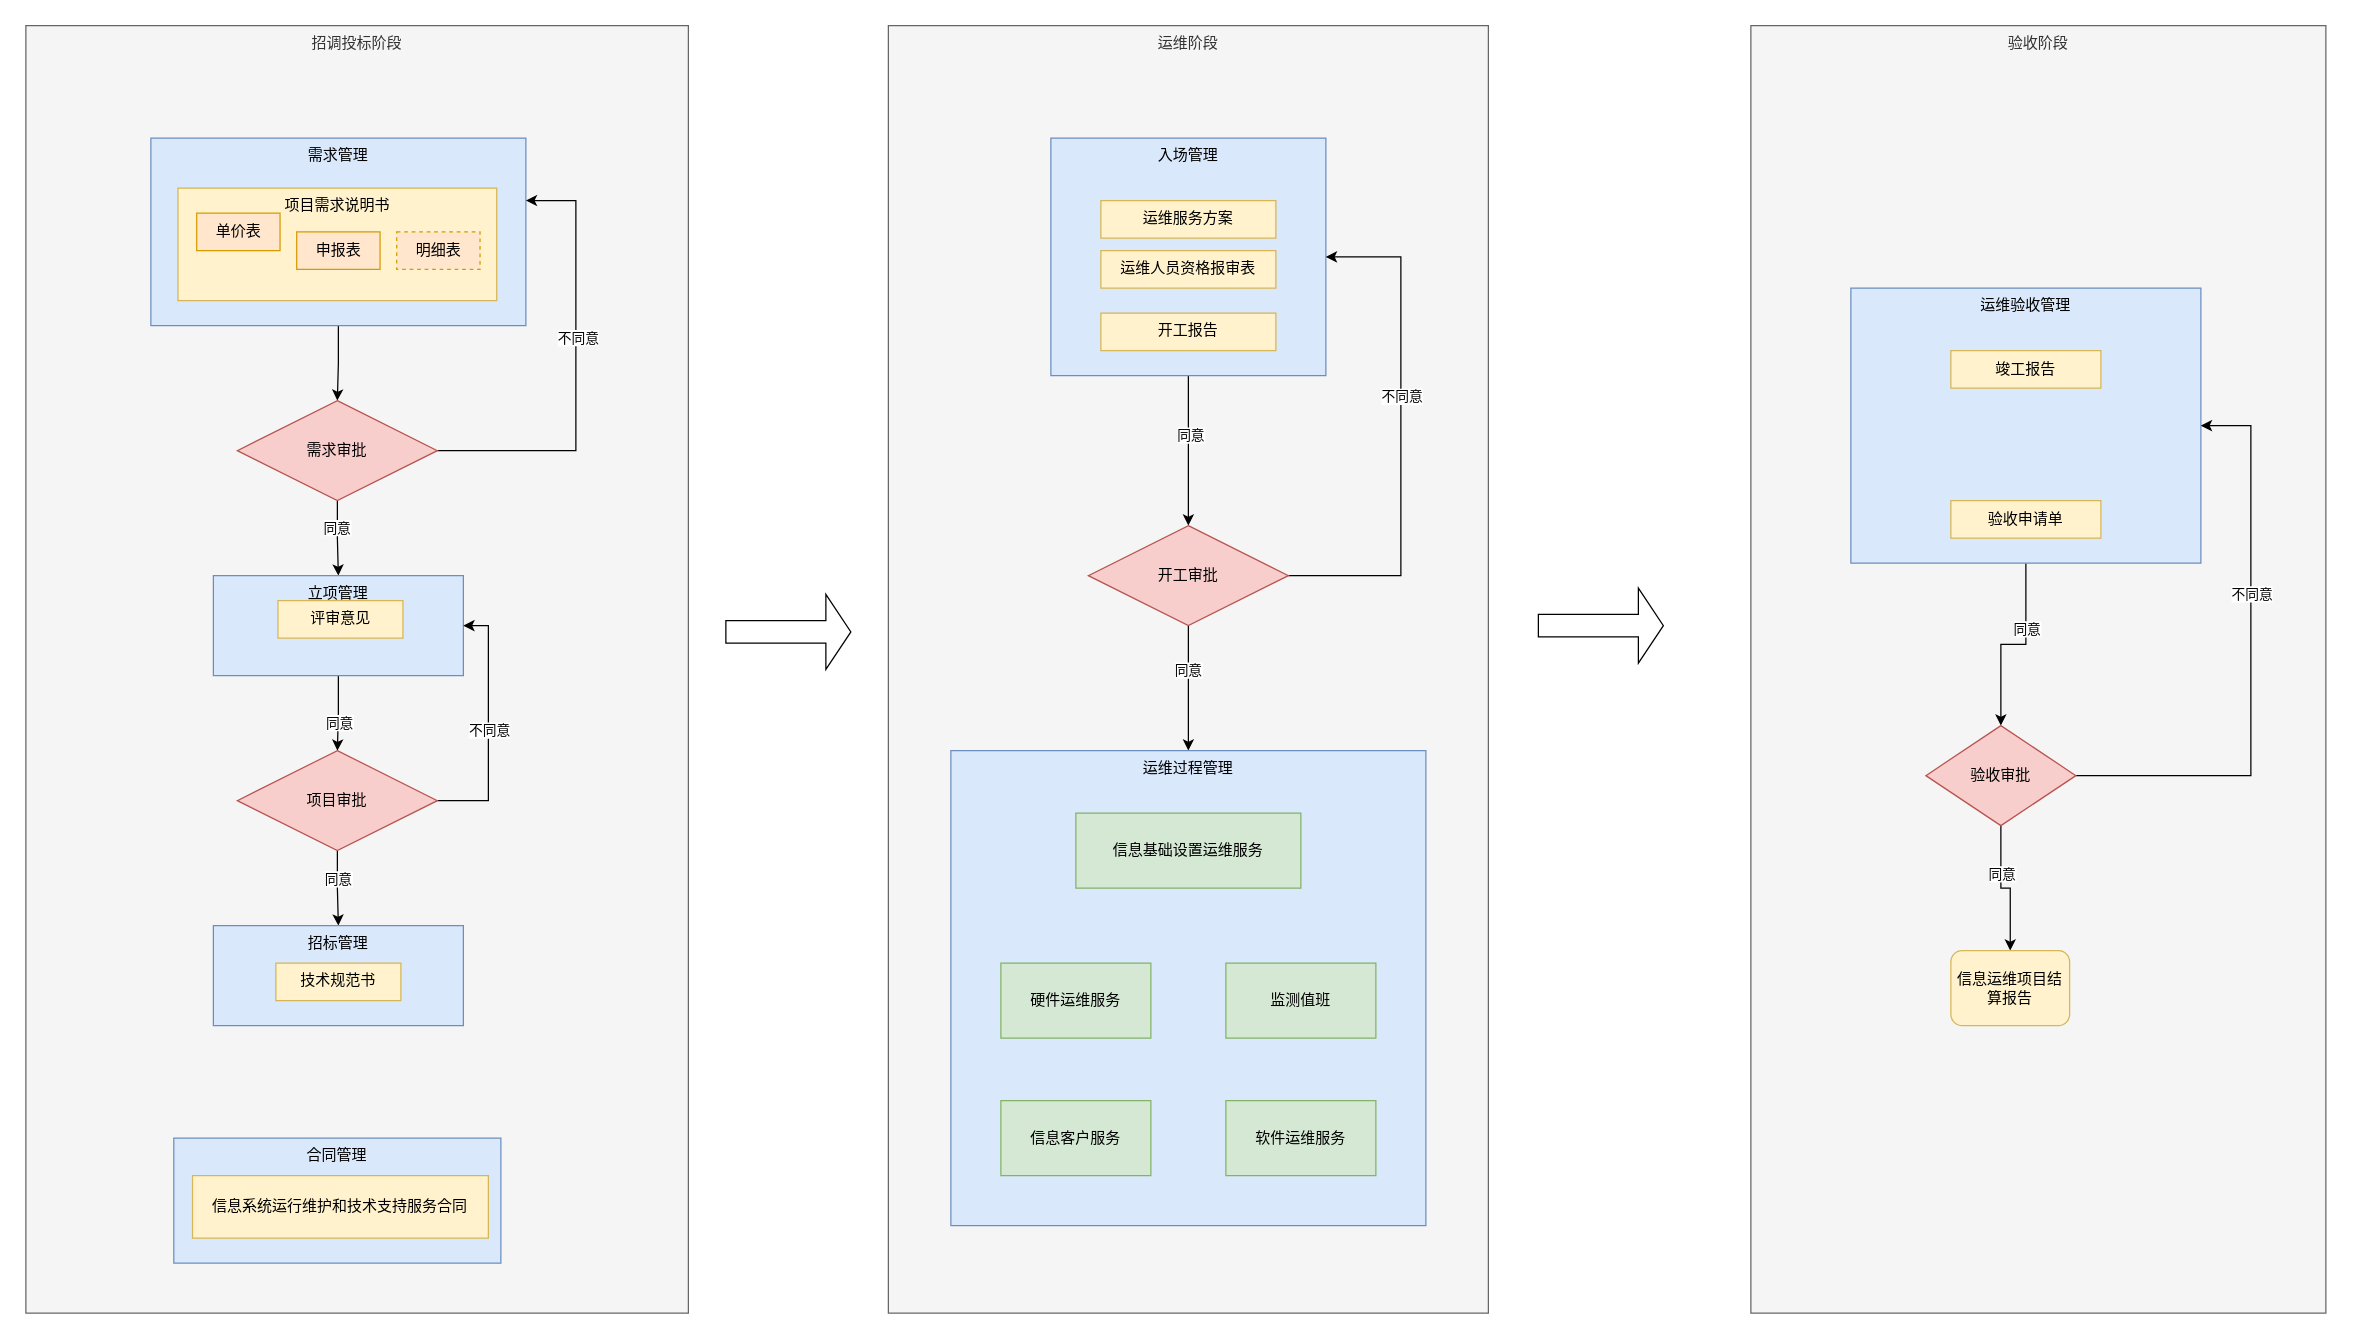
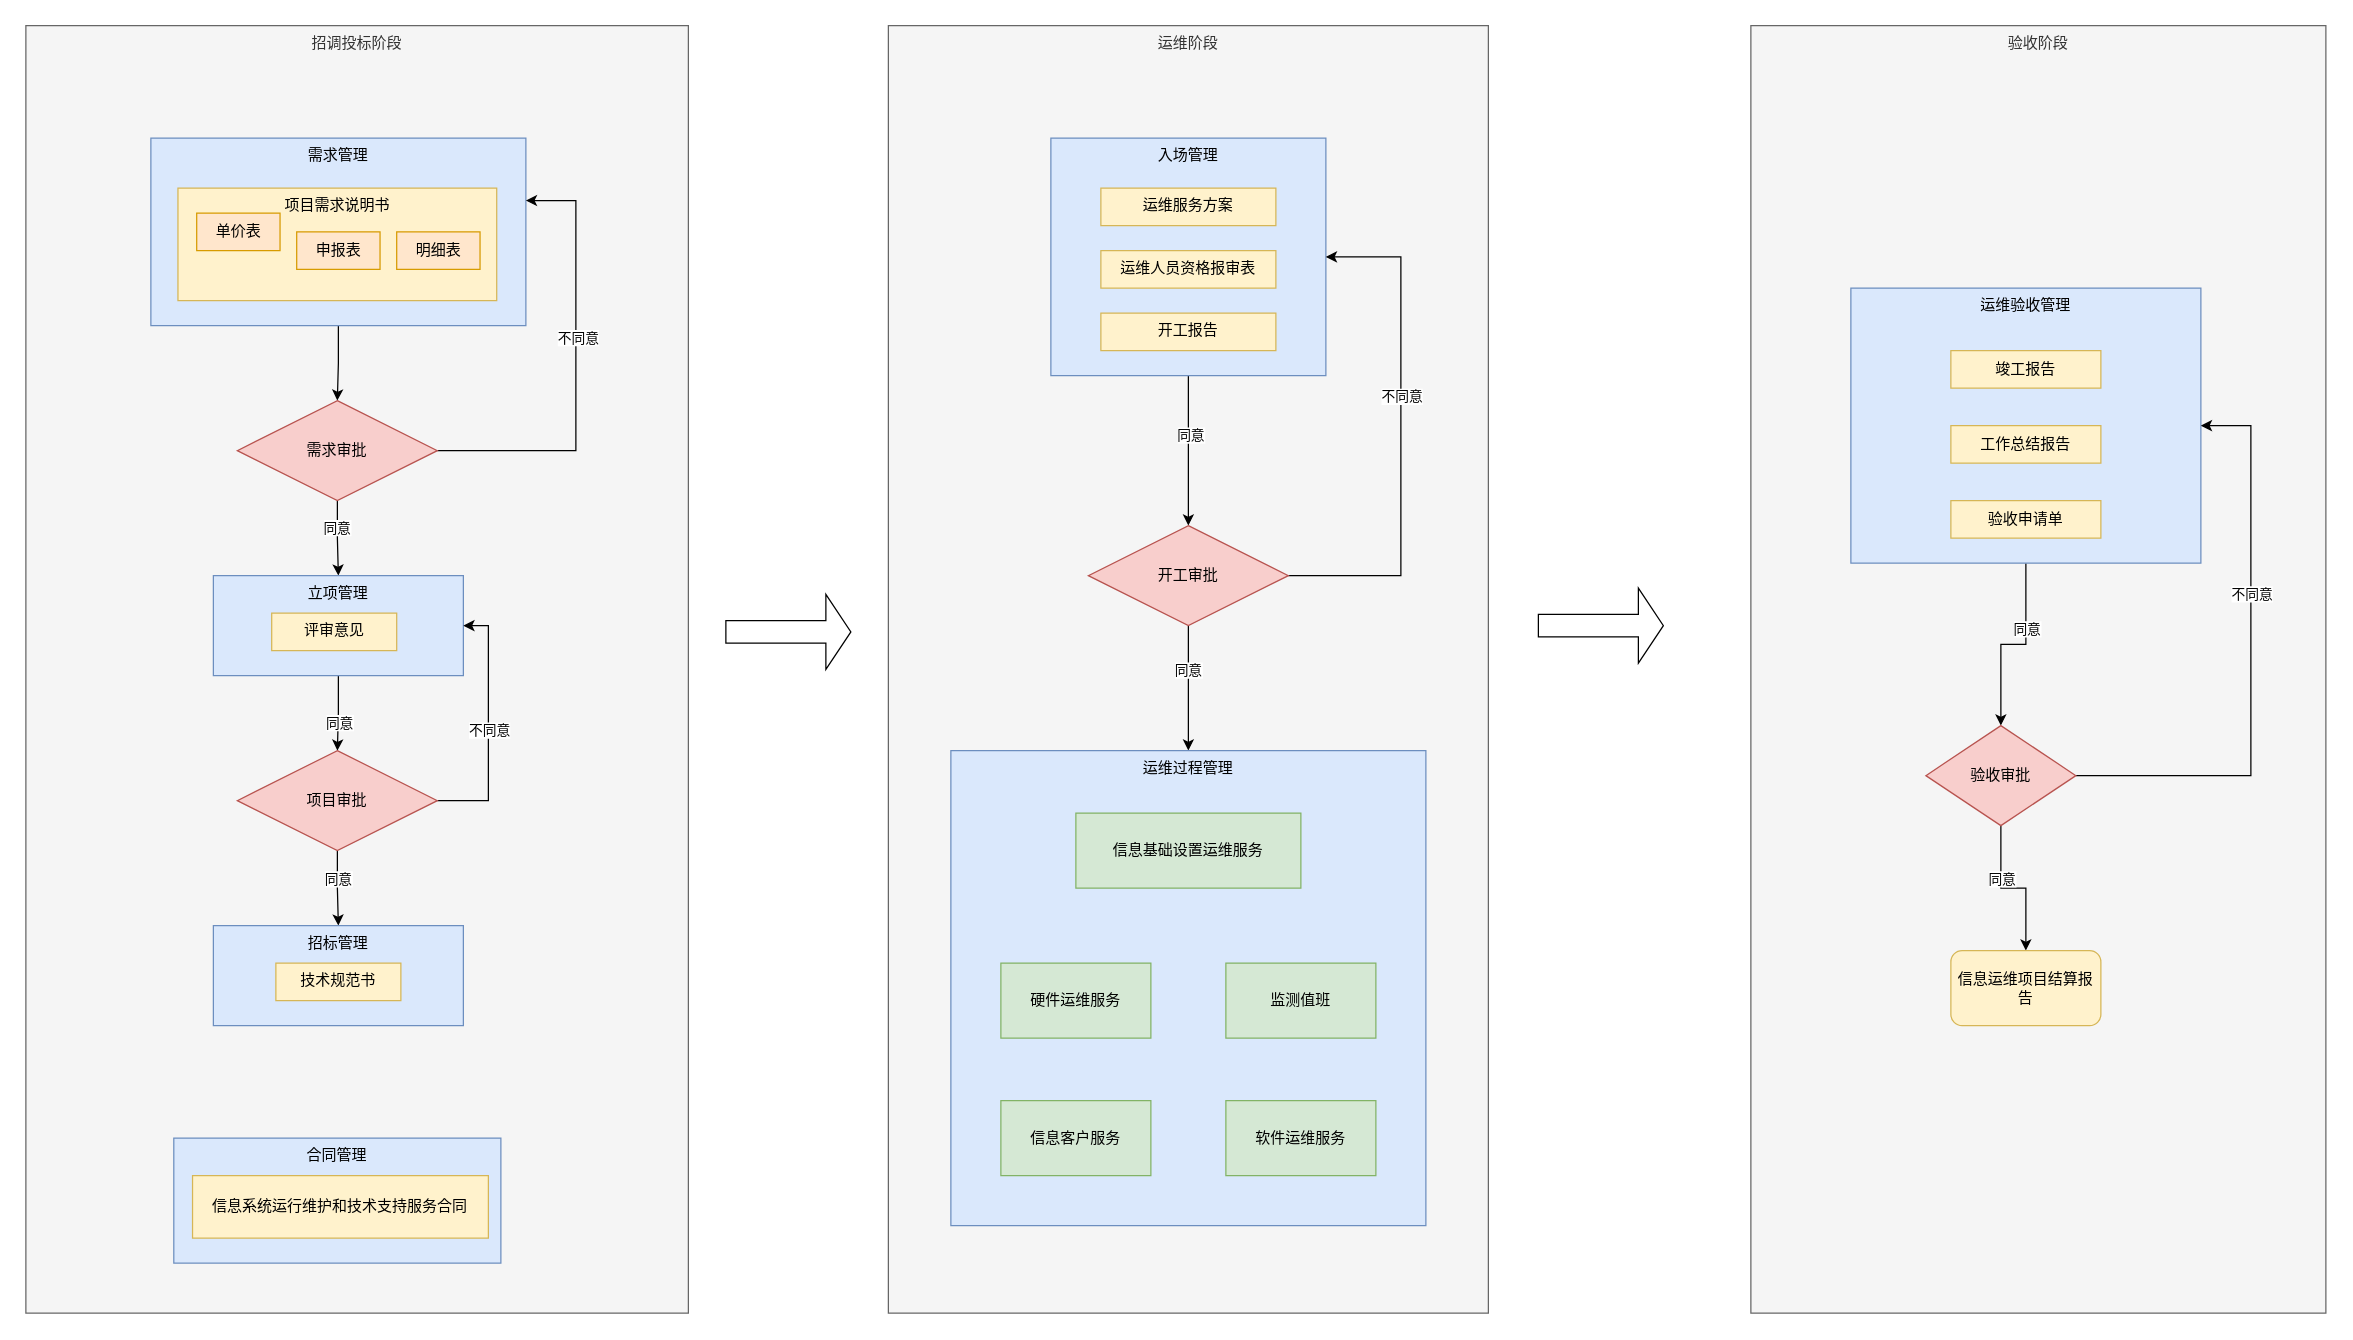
(1188, 219) -> (1188, 207)
(438, 251) -> (438, 251)
none -> (2026, 444)
(340, 619) -> (334, 632)
(2010, 988) -> (2026, 988)
